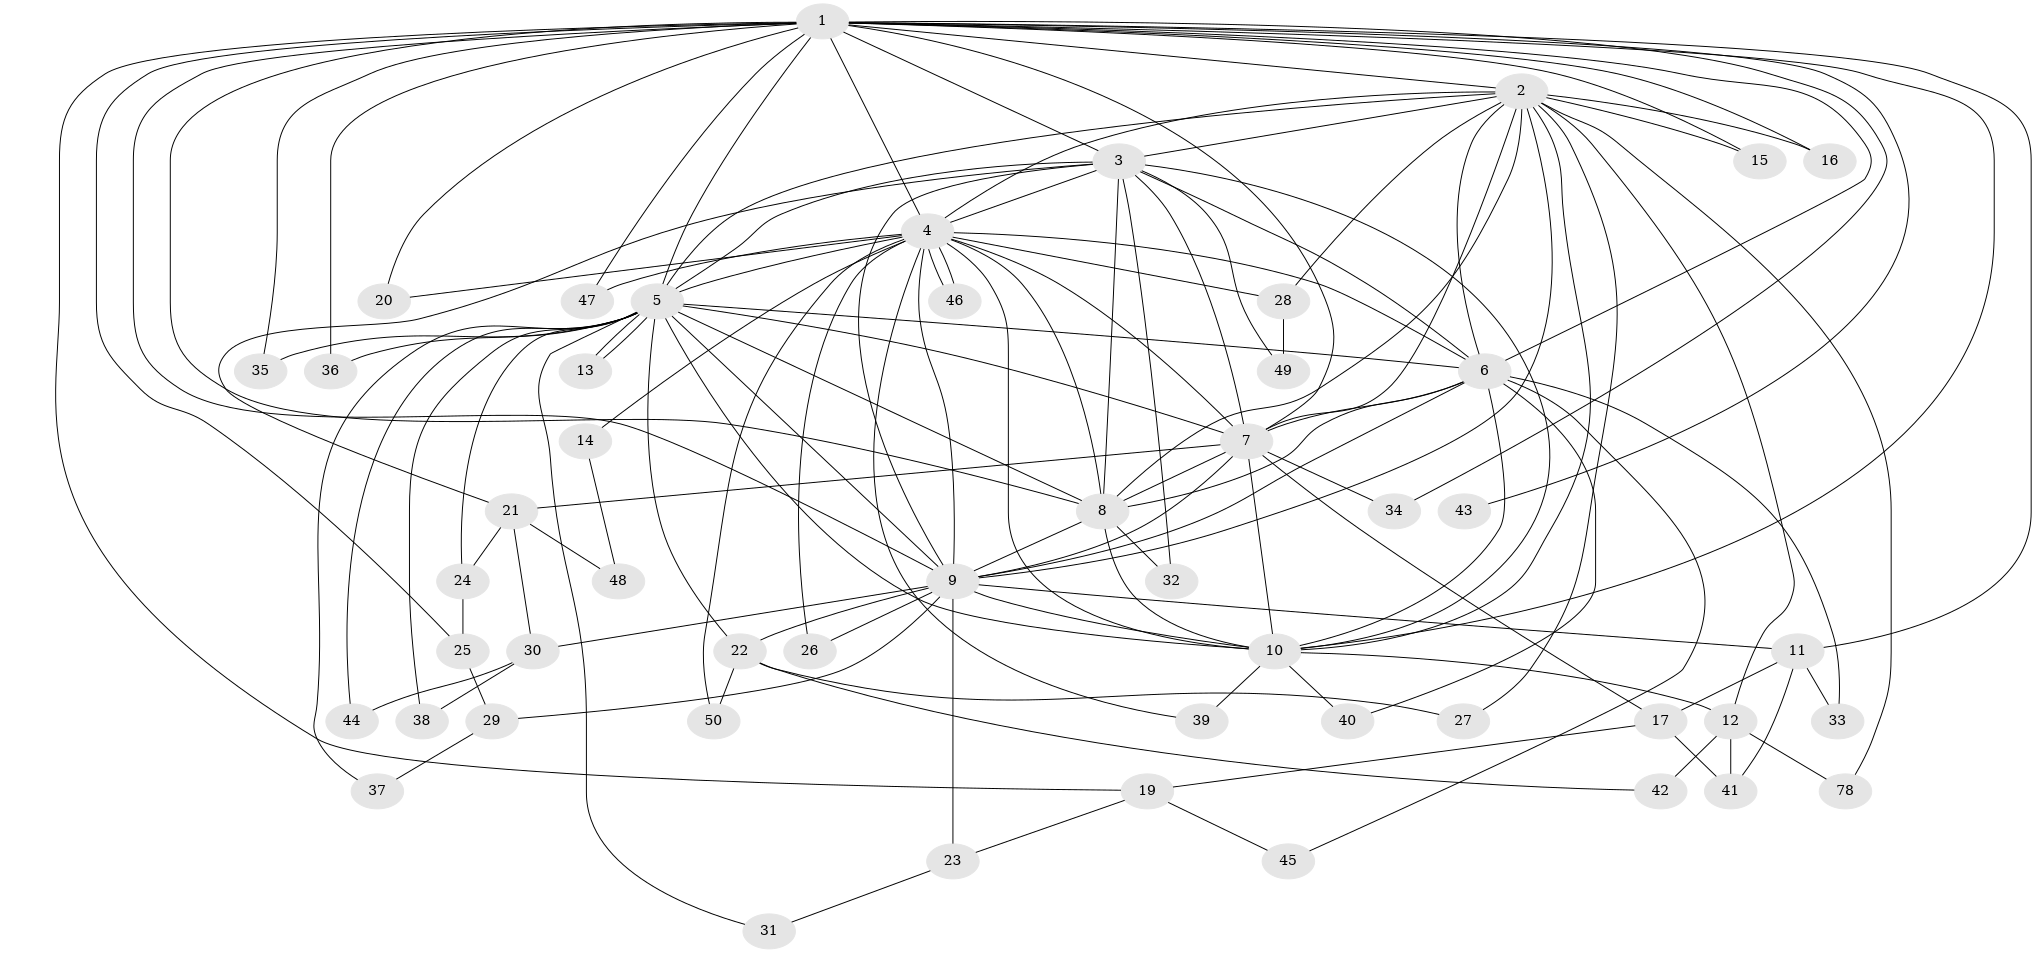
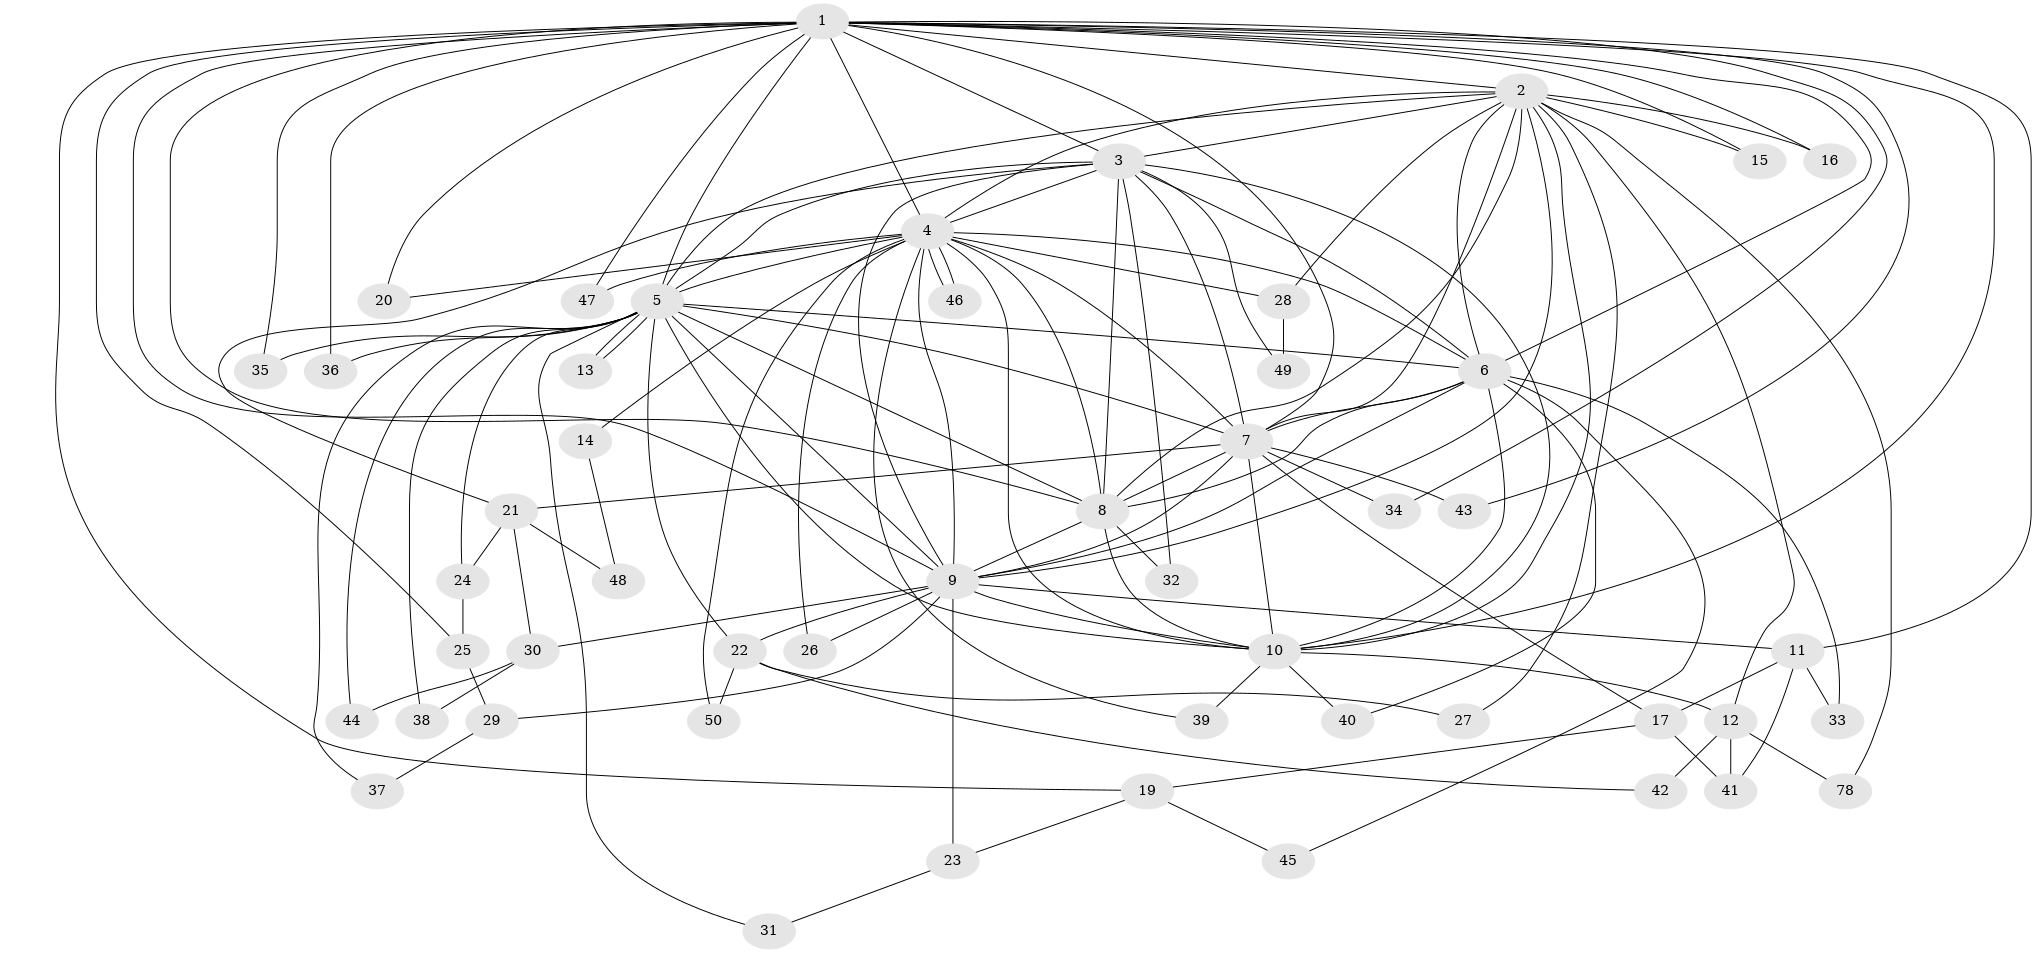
none -> (1359, 471)
